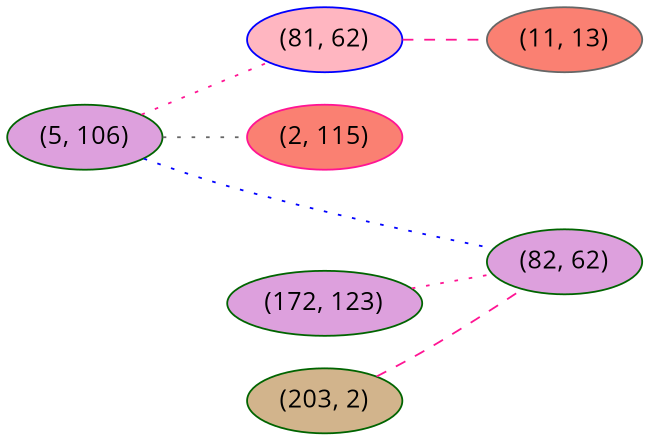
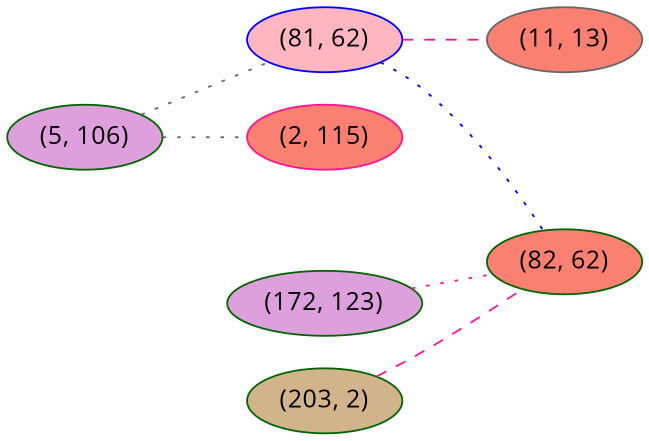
(205, 88) -> (205, 88)
(317, 210) -> (472, 136)
(565, 262) -> (565, 262)
